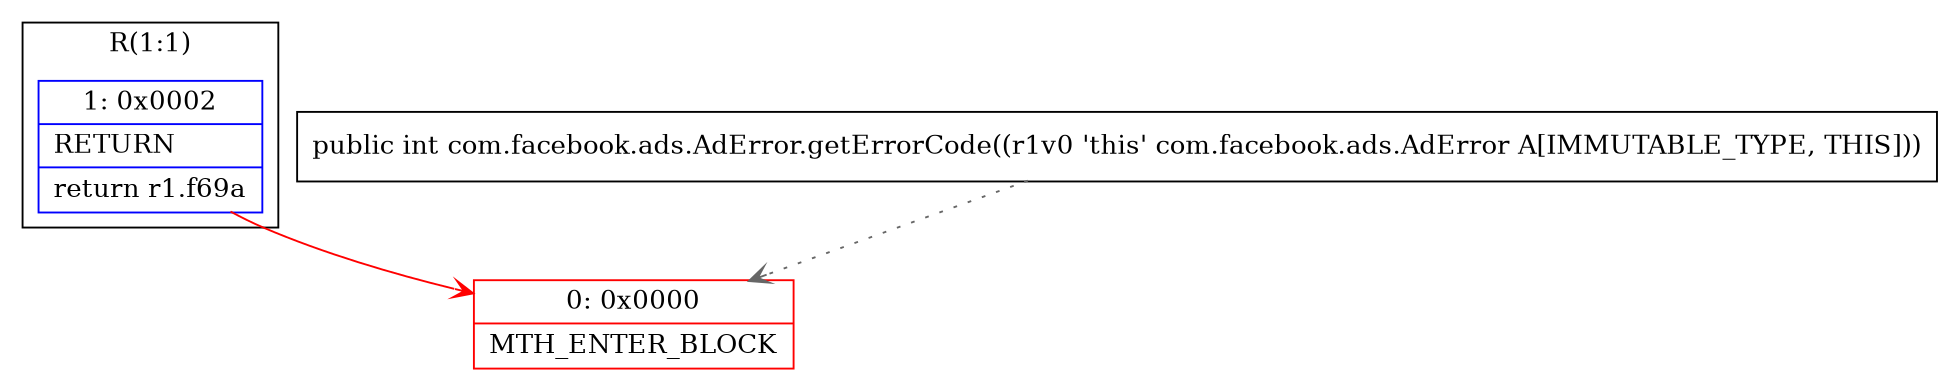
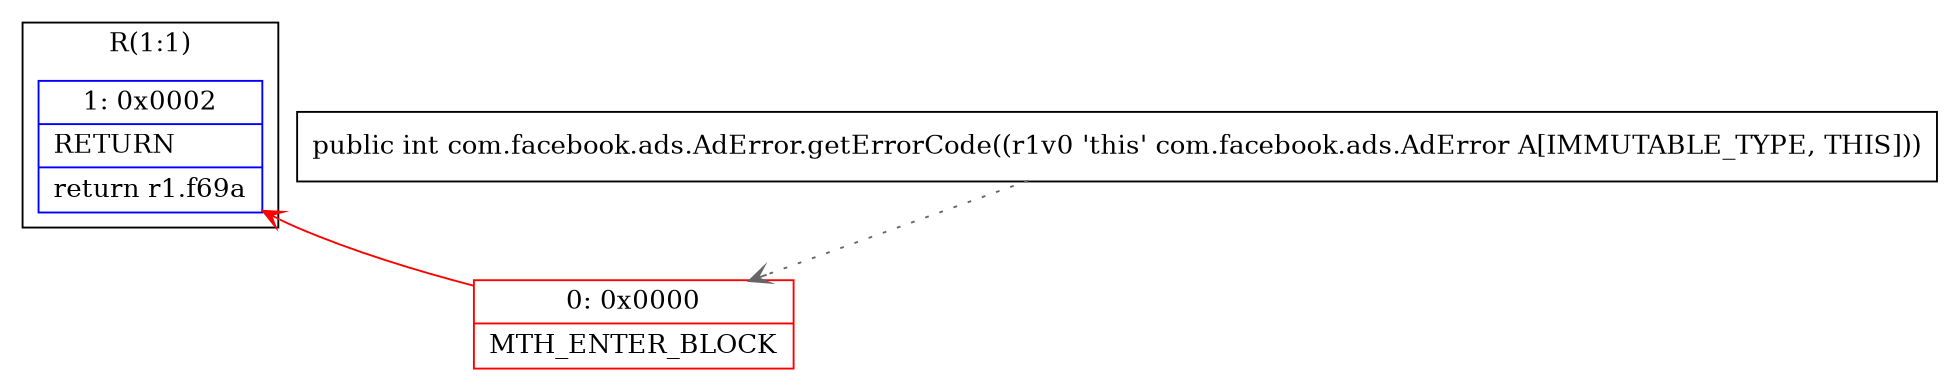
(340, 256) -> (375, 257)
